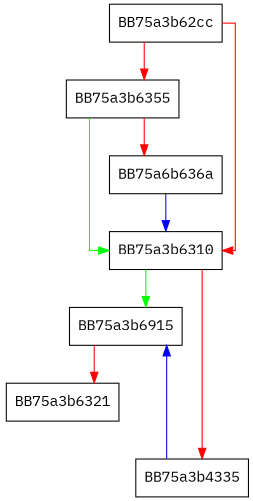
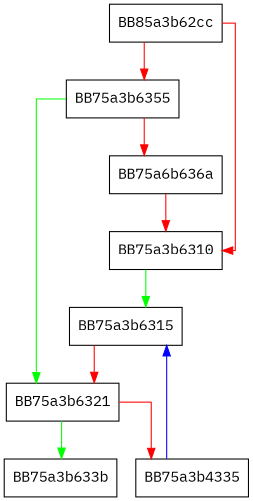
(166, 23) -> (166, 23)
(89, 189) -> (36, 221)
(166, 207) -> (166, 207)
(126, 326) -> (126, 326)
(202, 359) -> (151, 409)
none -> (61, 478)
